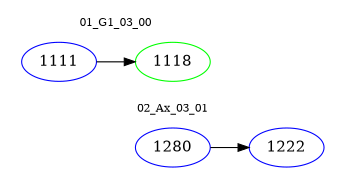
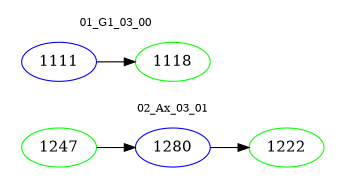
none -> (59, 148)
(287, 148) -> (287, 148)
